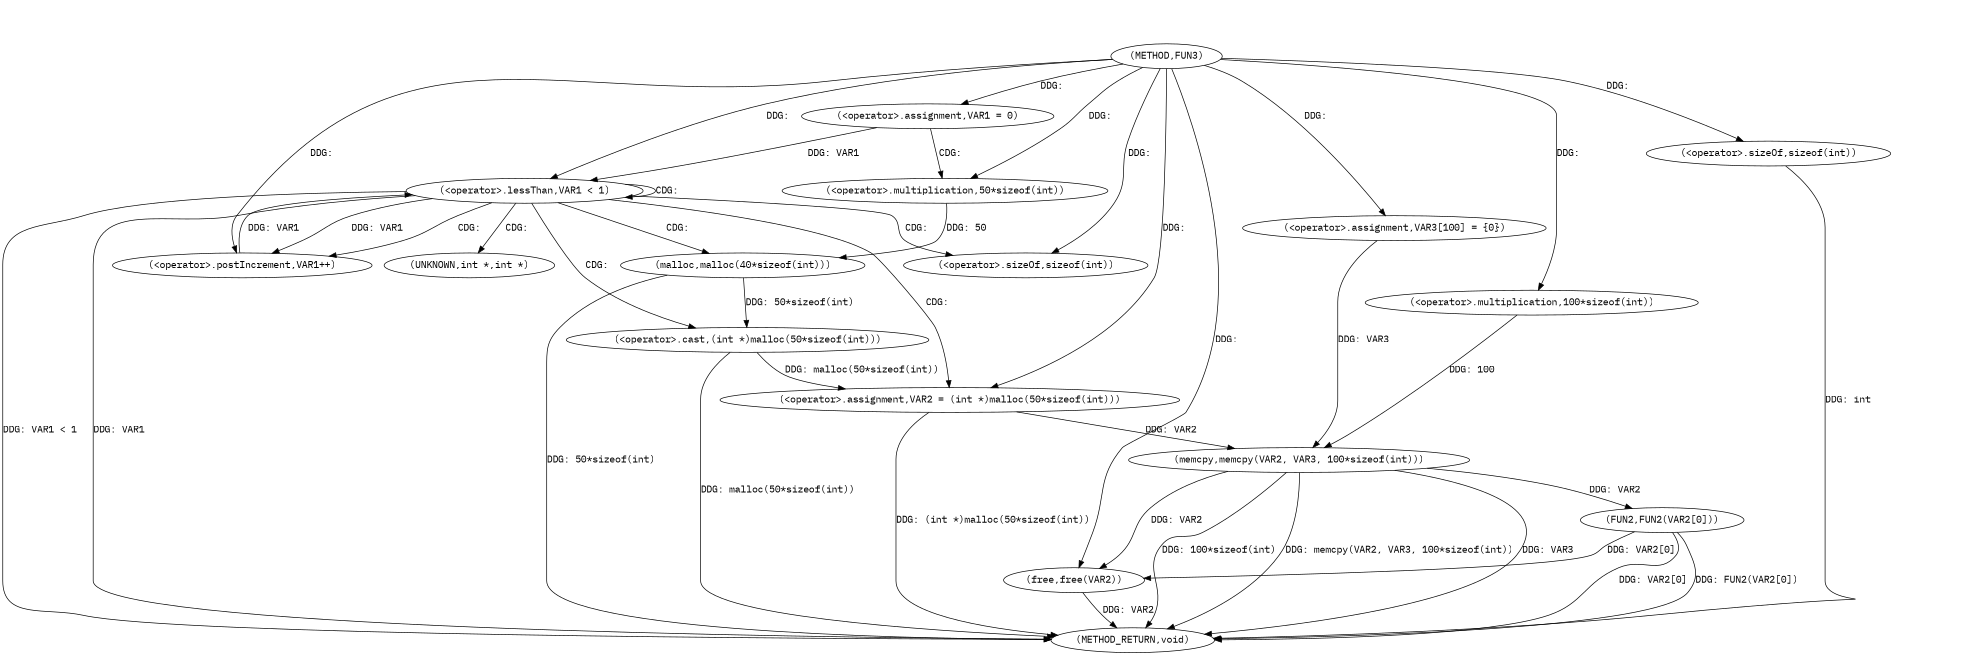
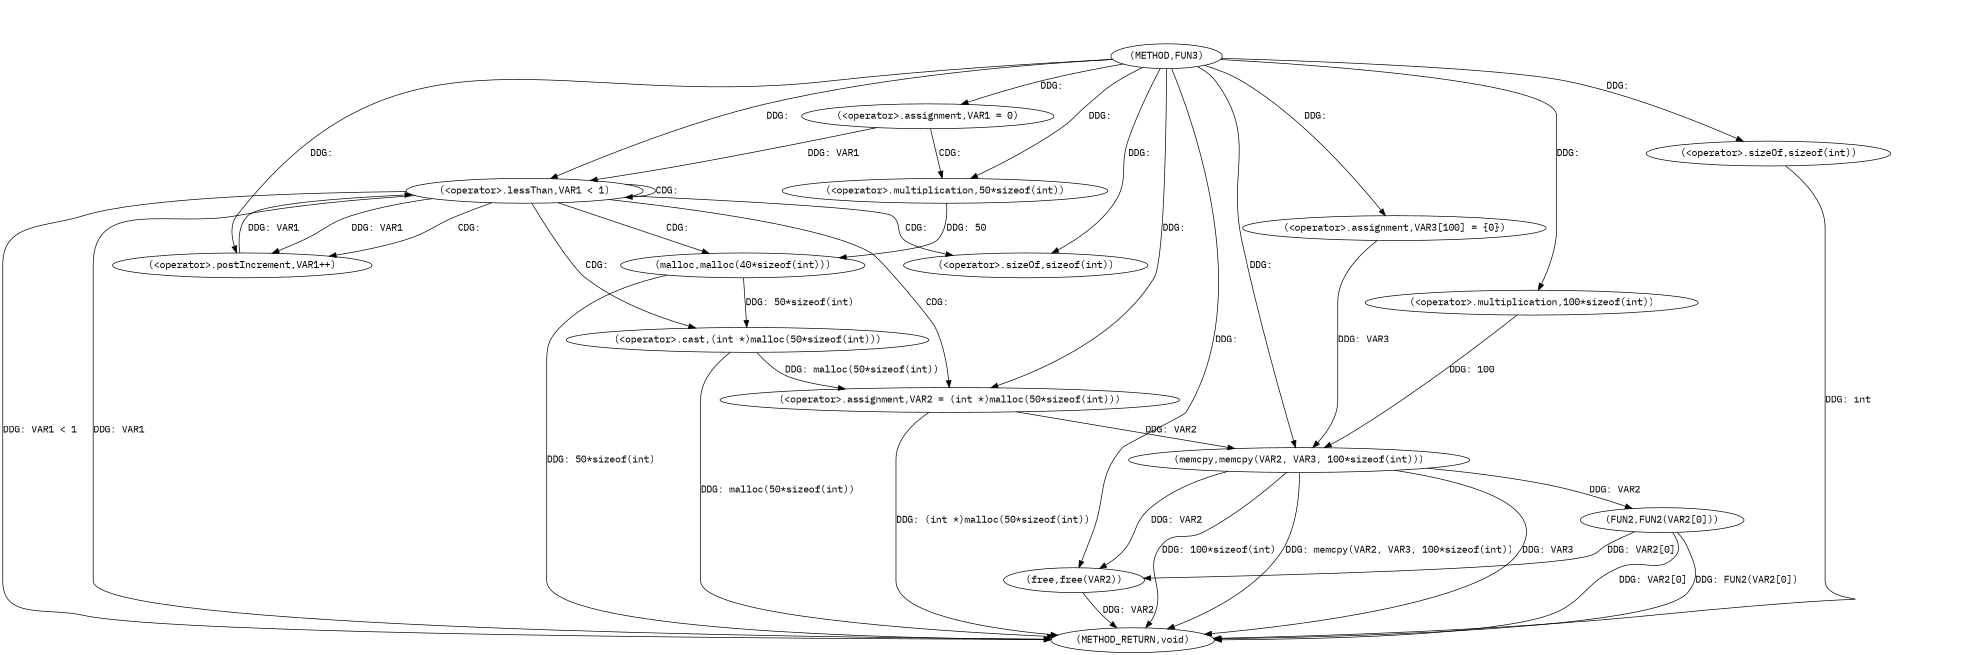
none -> (1244, 250)
(469, 265) -> none
